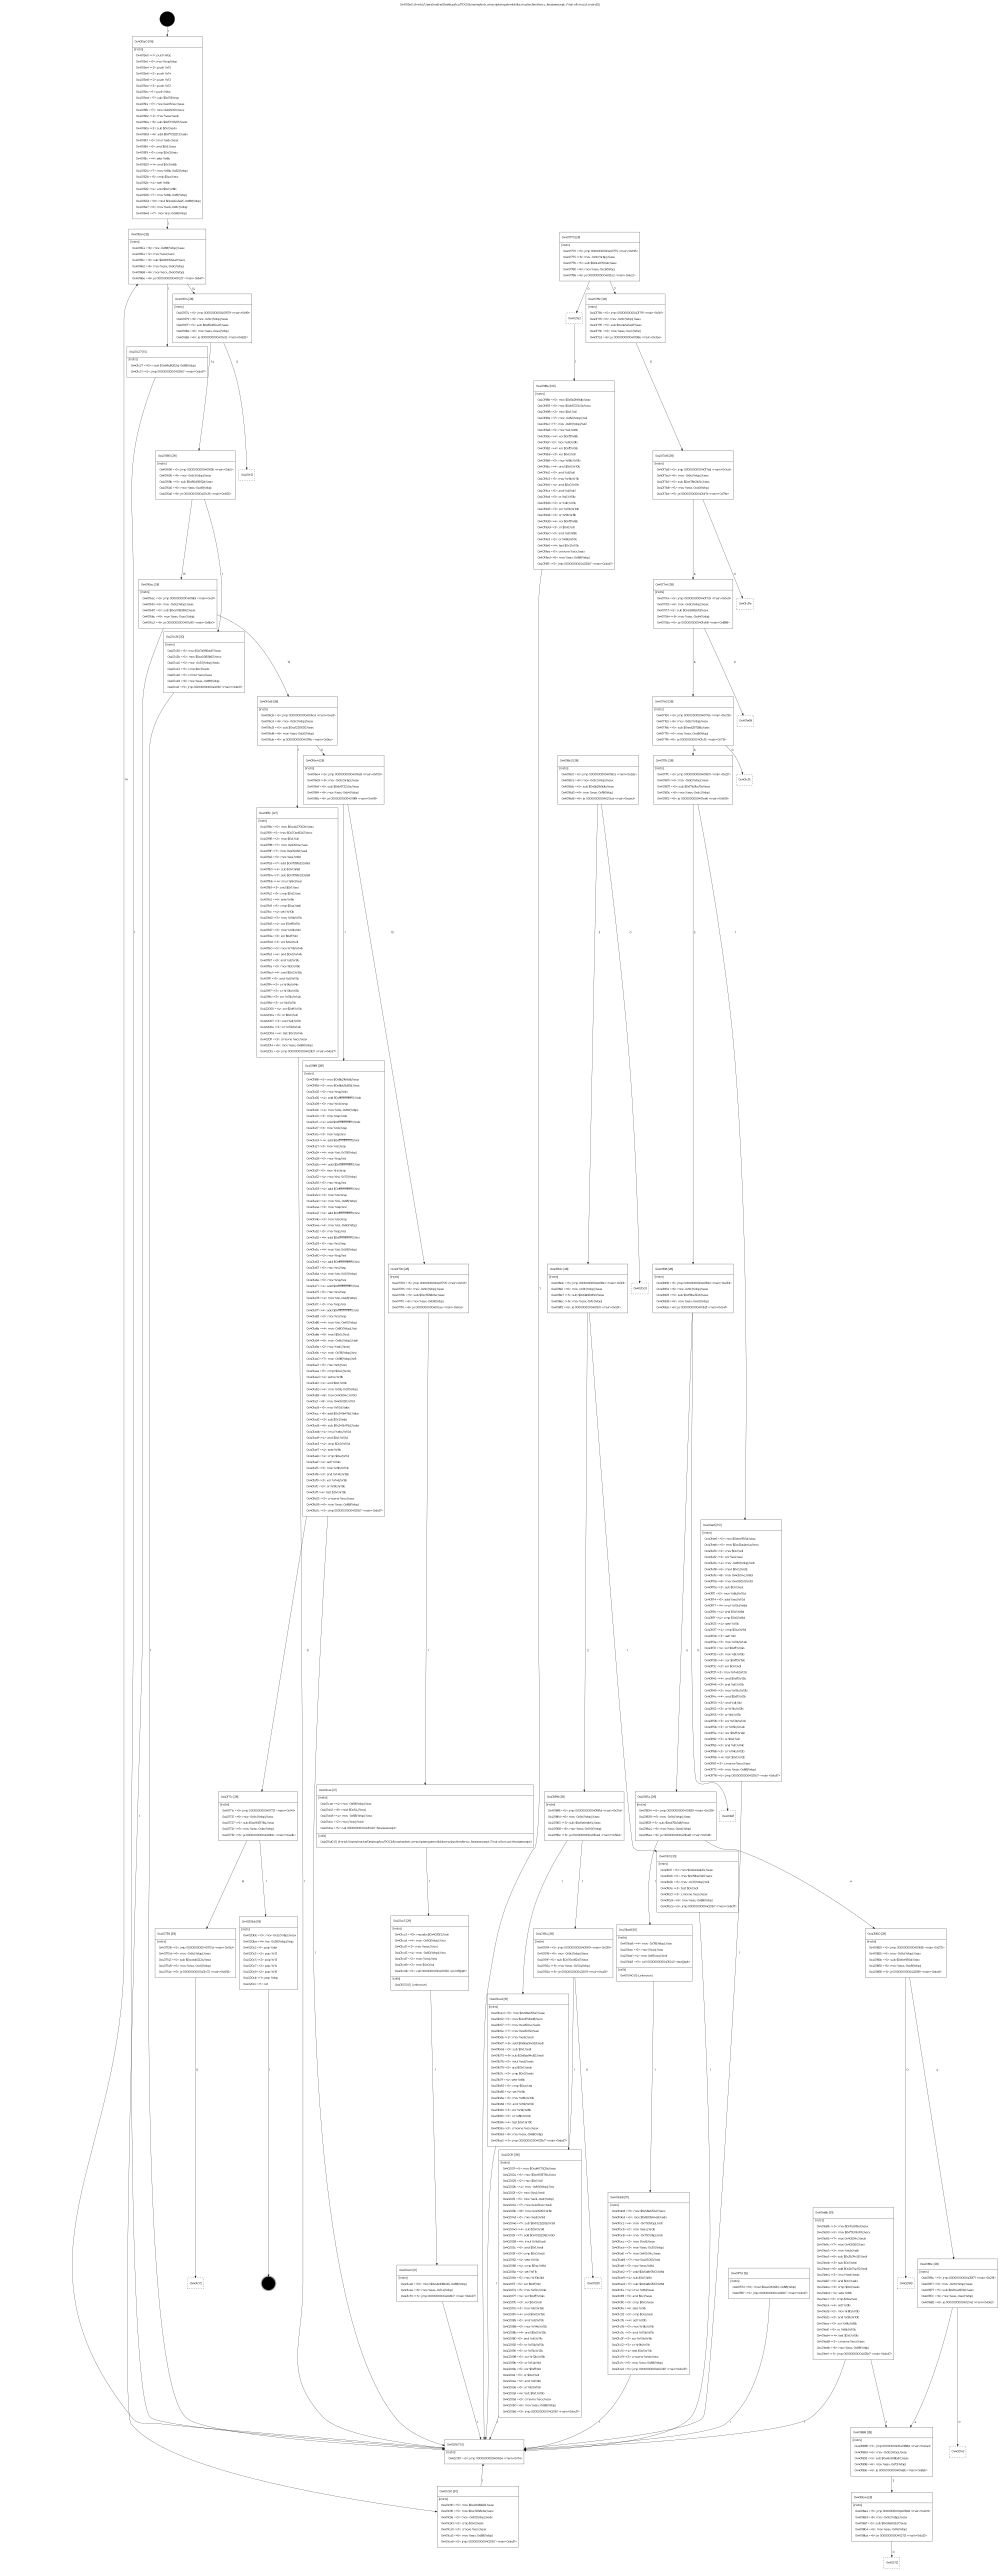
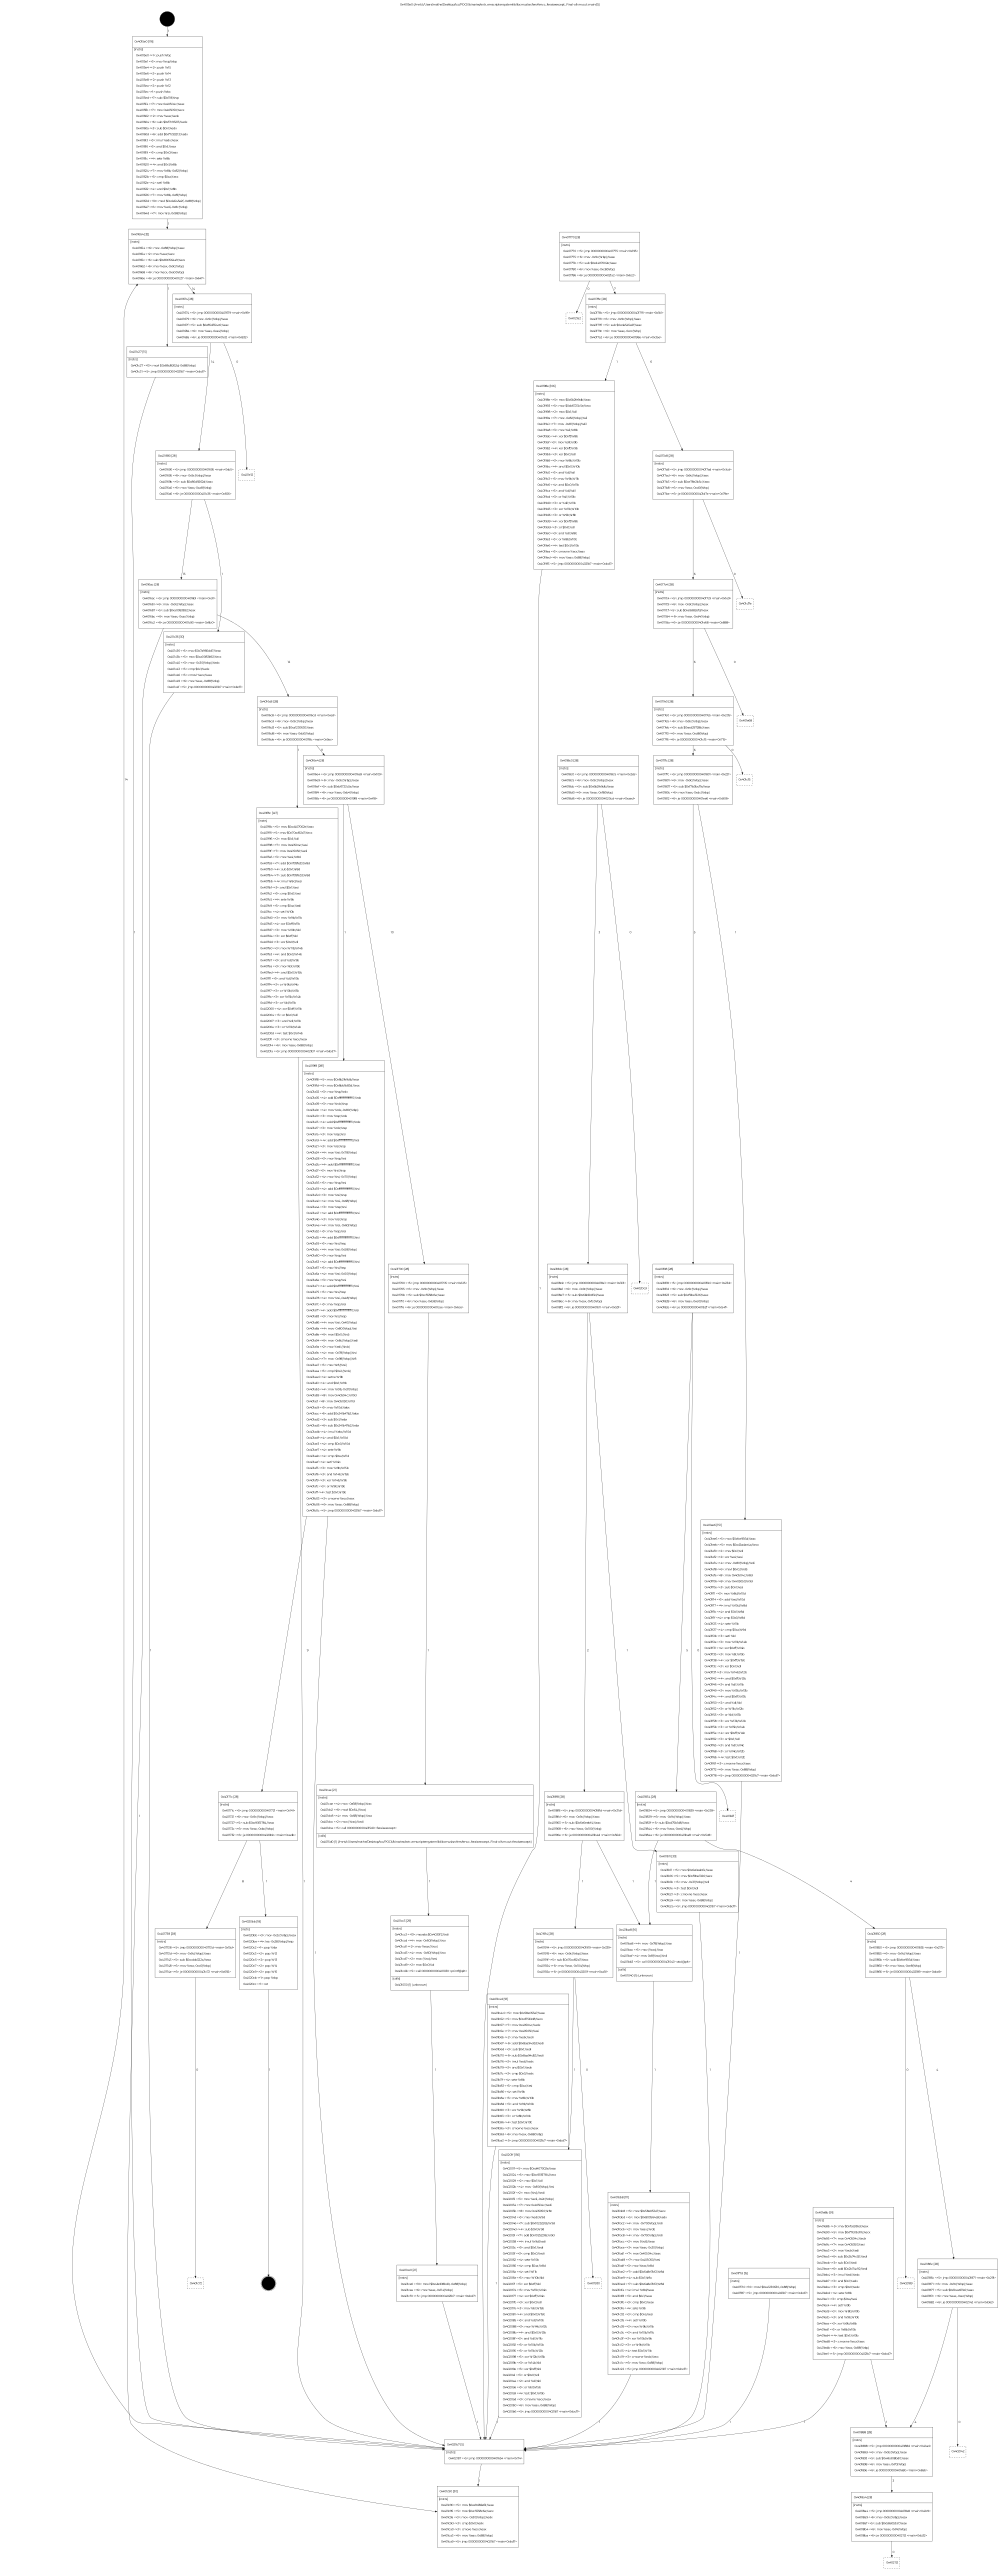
(574, 352) -> (612, 361)
(533, 1913) -> (618, 1882)
(482, 2476) -> (479, 2474)
